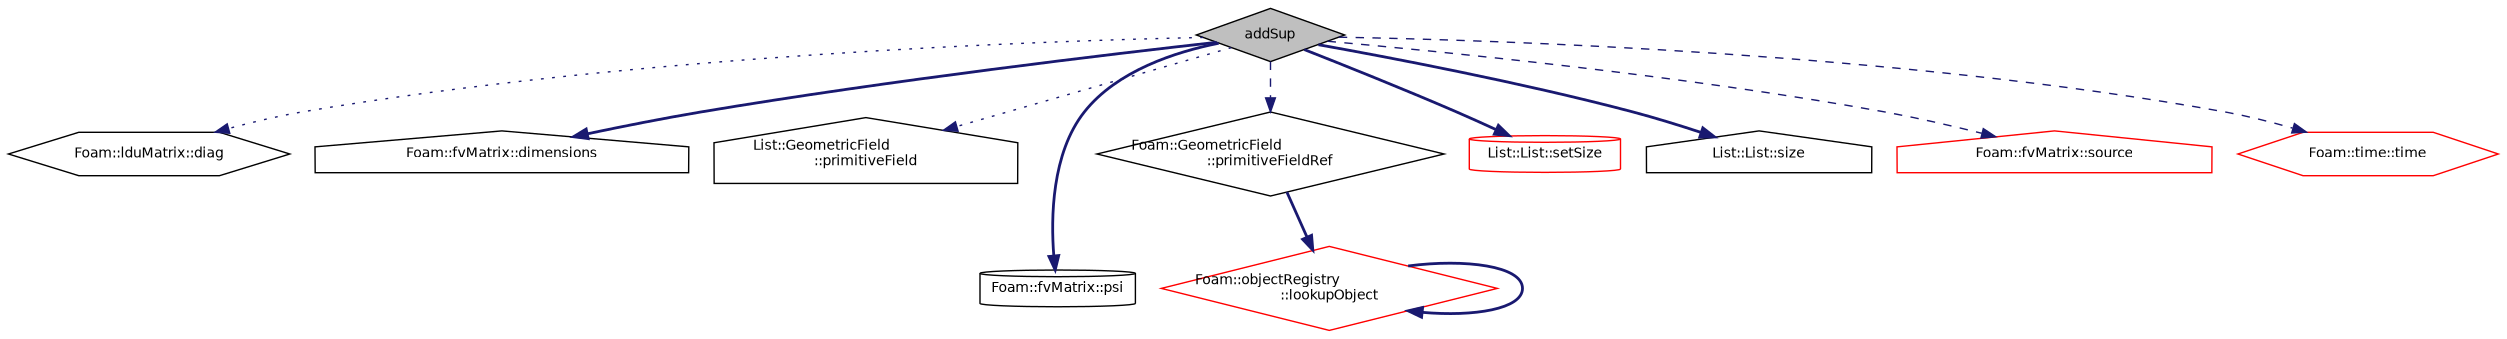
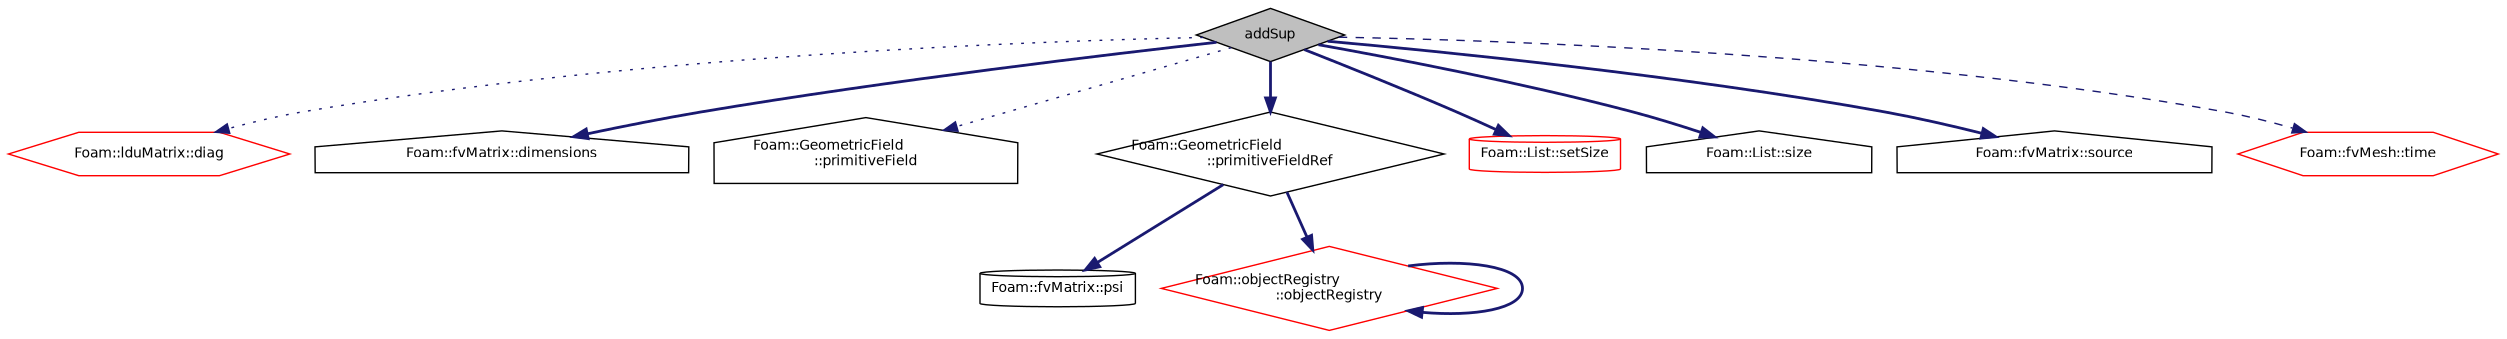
(1656, 77) -> (1656, 77)
(1270, 80) -> (1270, 80)
(1086, 111) -> (1160, 223)
(149, 154) -> (149, 154)
(866, 154) -> (866, 154)
(1545, 154) -> (1545, 154)
(1759, 154) -> (1759, 154)
(2054, 154) -> (2054, 154)
(2368, 154) -> (2368, 154)
(1329, 288) -> (1329, 288)
